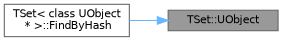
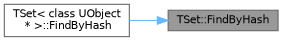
(223, 20) -> (223, 20)
